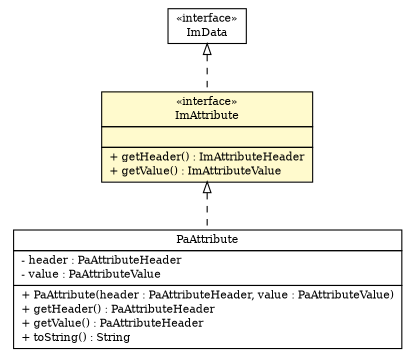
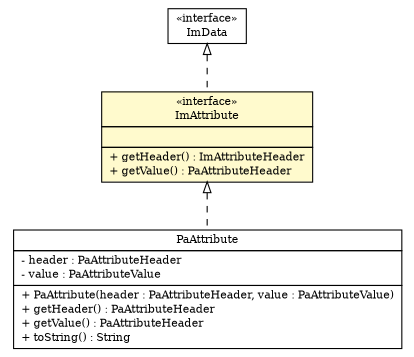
(196, 171) -> (201, 171)
